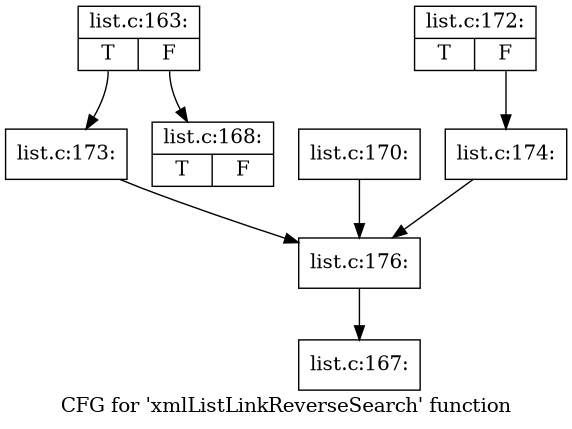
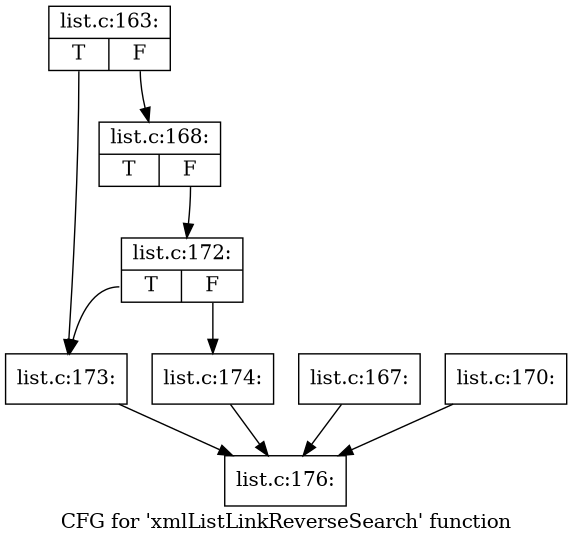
none -> (190, 205)
none -> (88, 305)
(359, 307) -> (327, 424)
